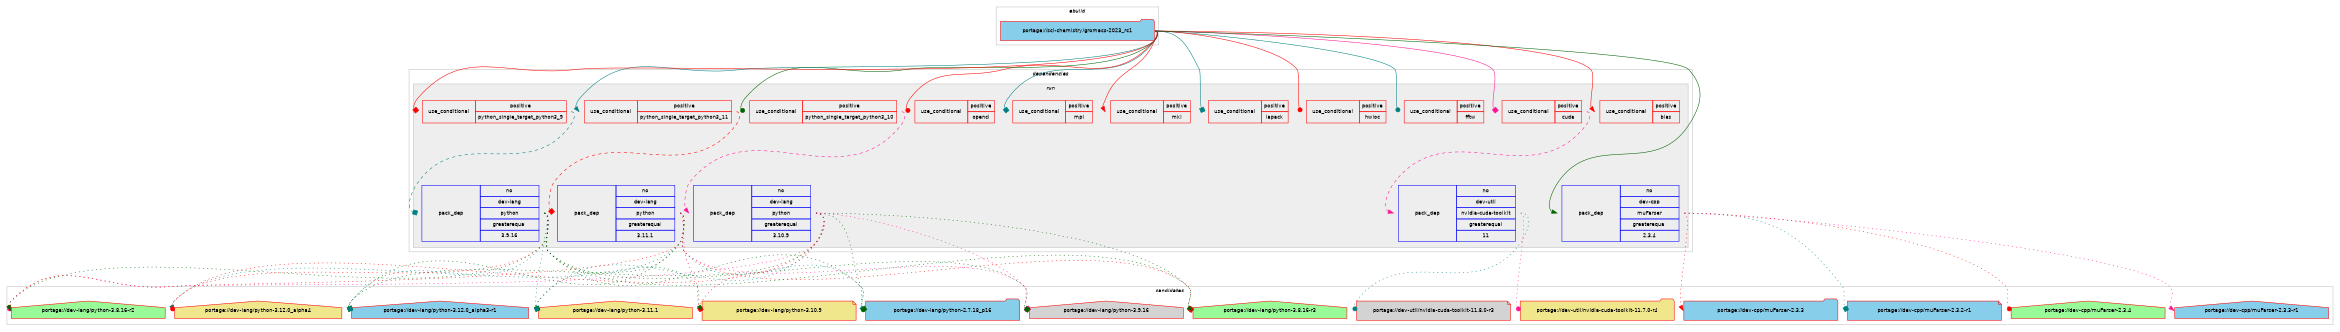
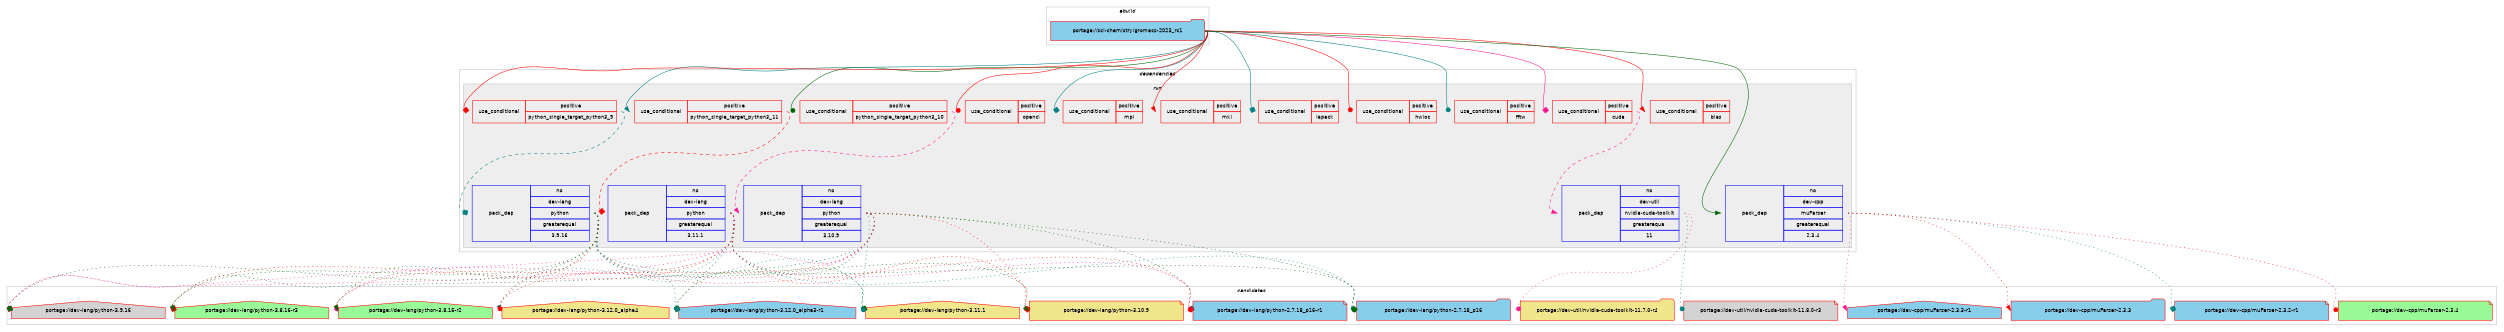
none -> (1270, 311)
(2088, 311) -> (2415, 311)
